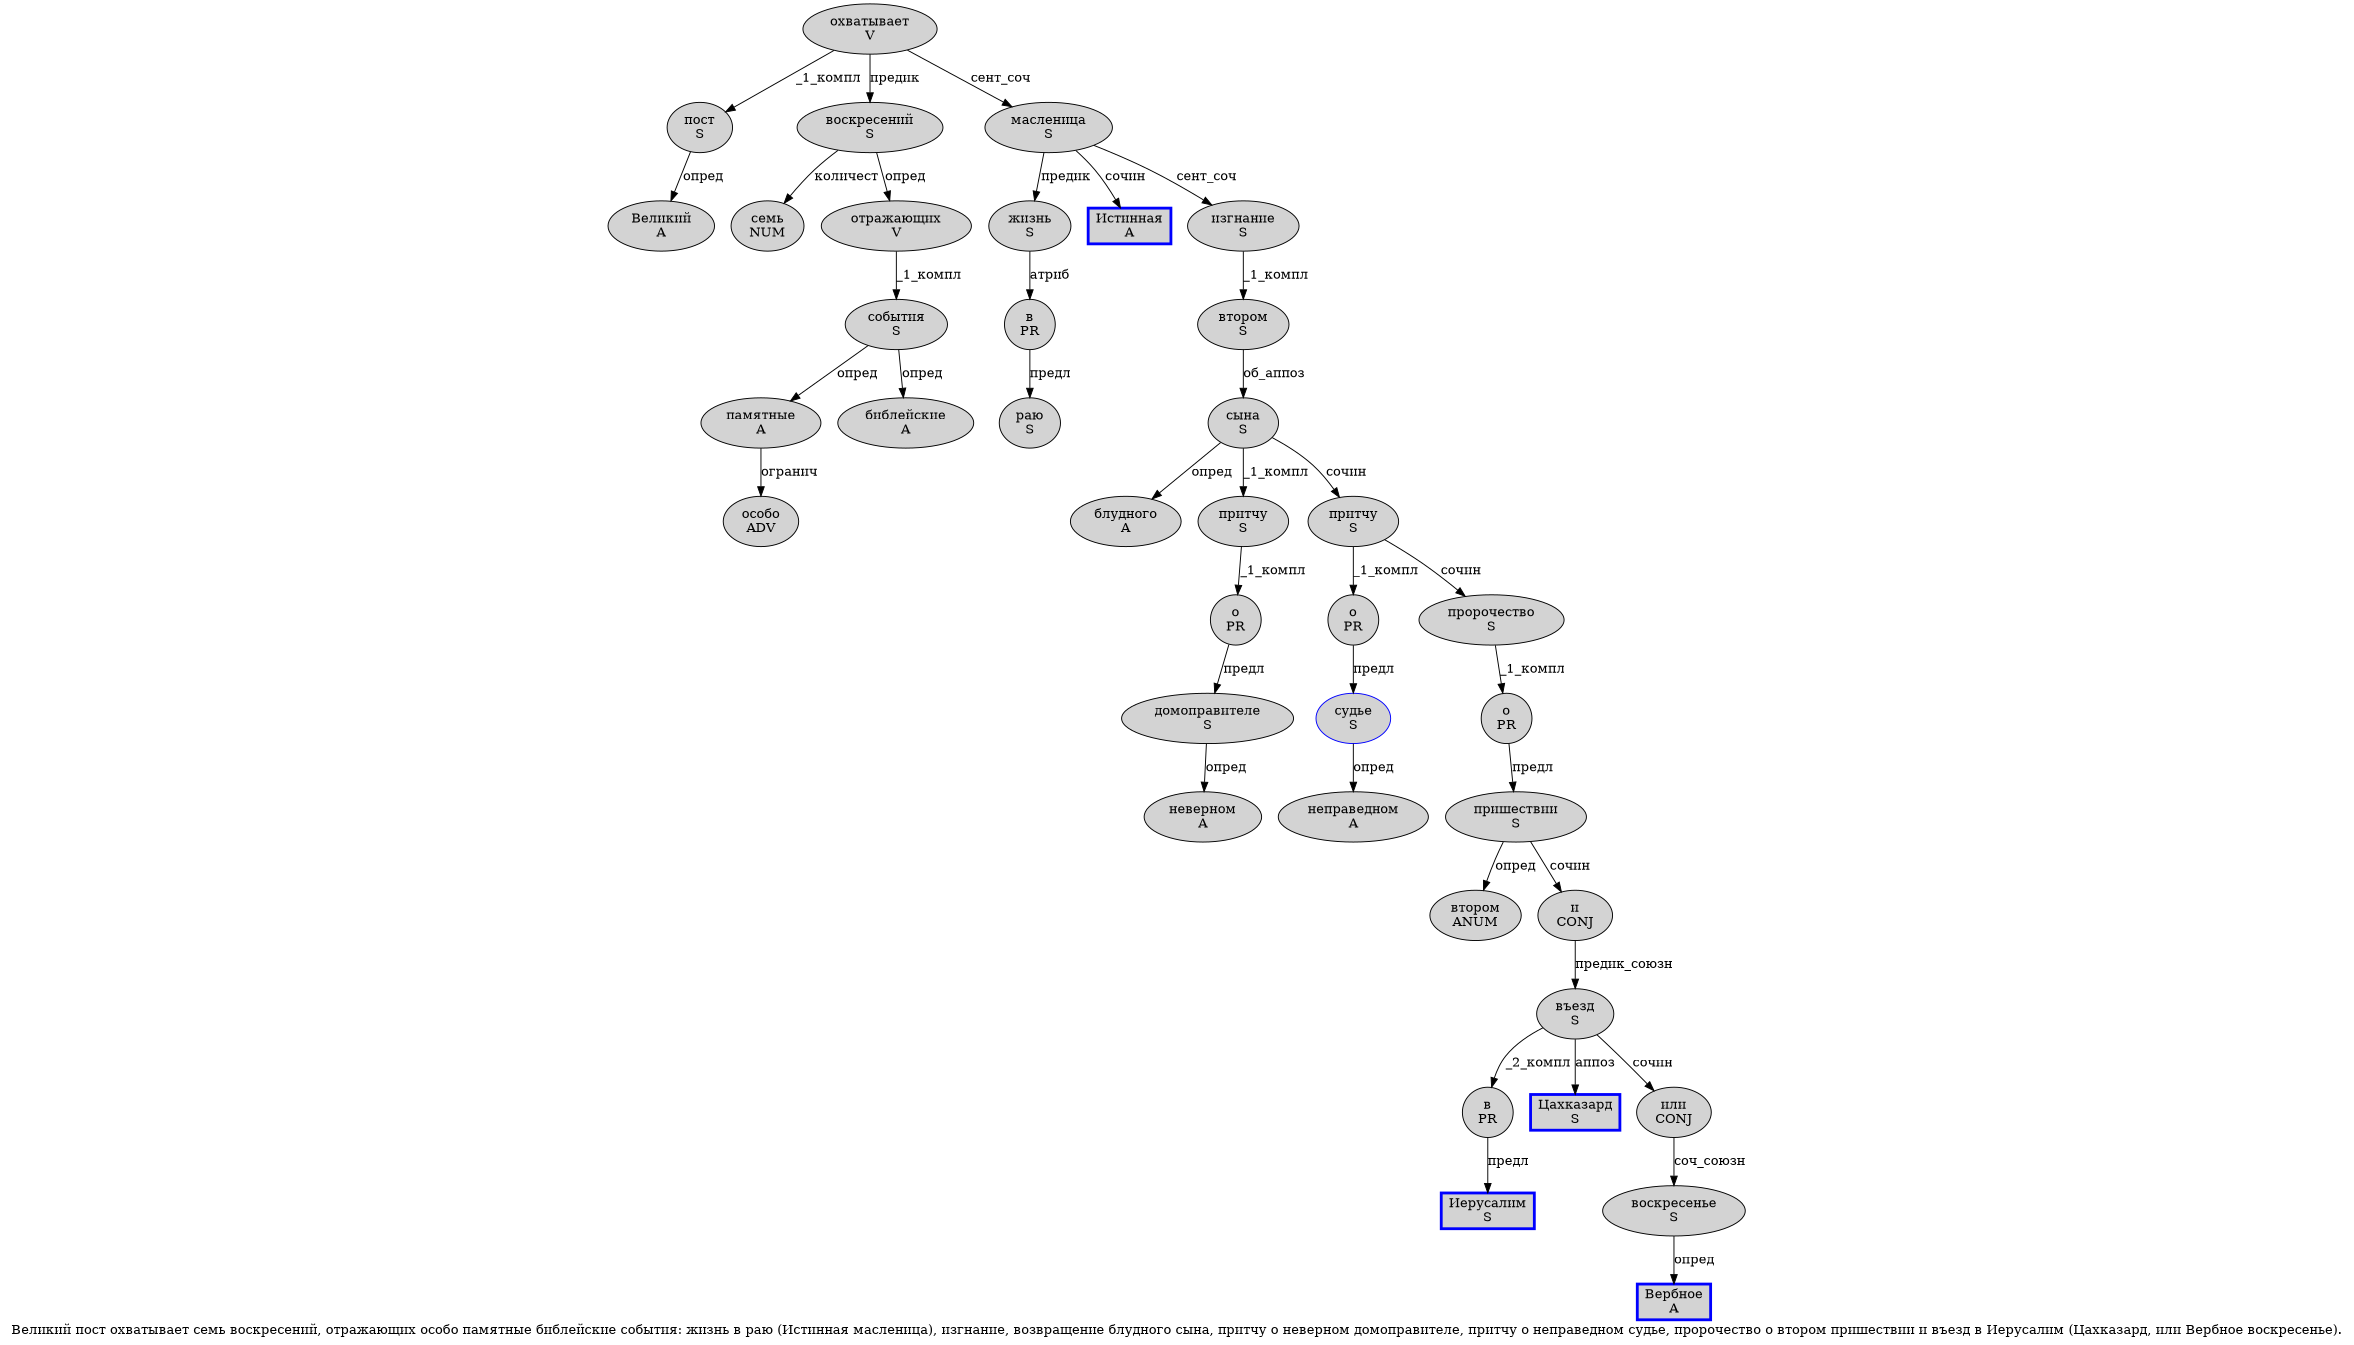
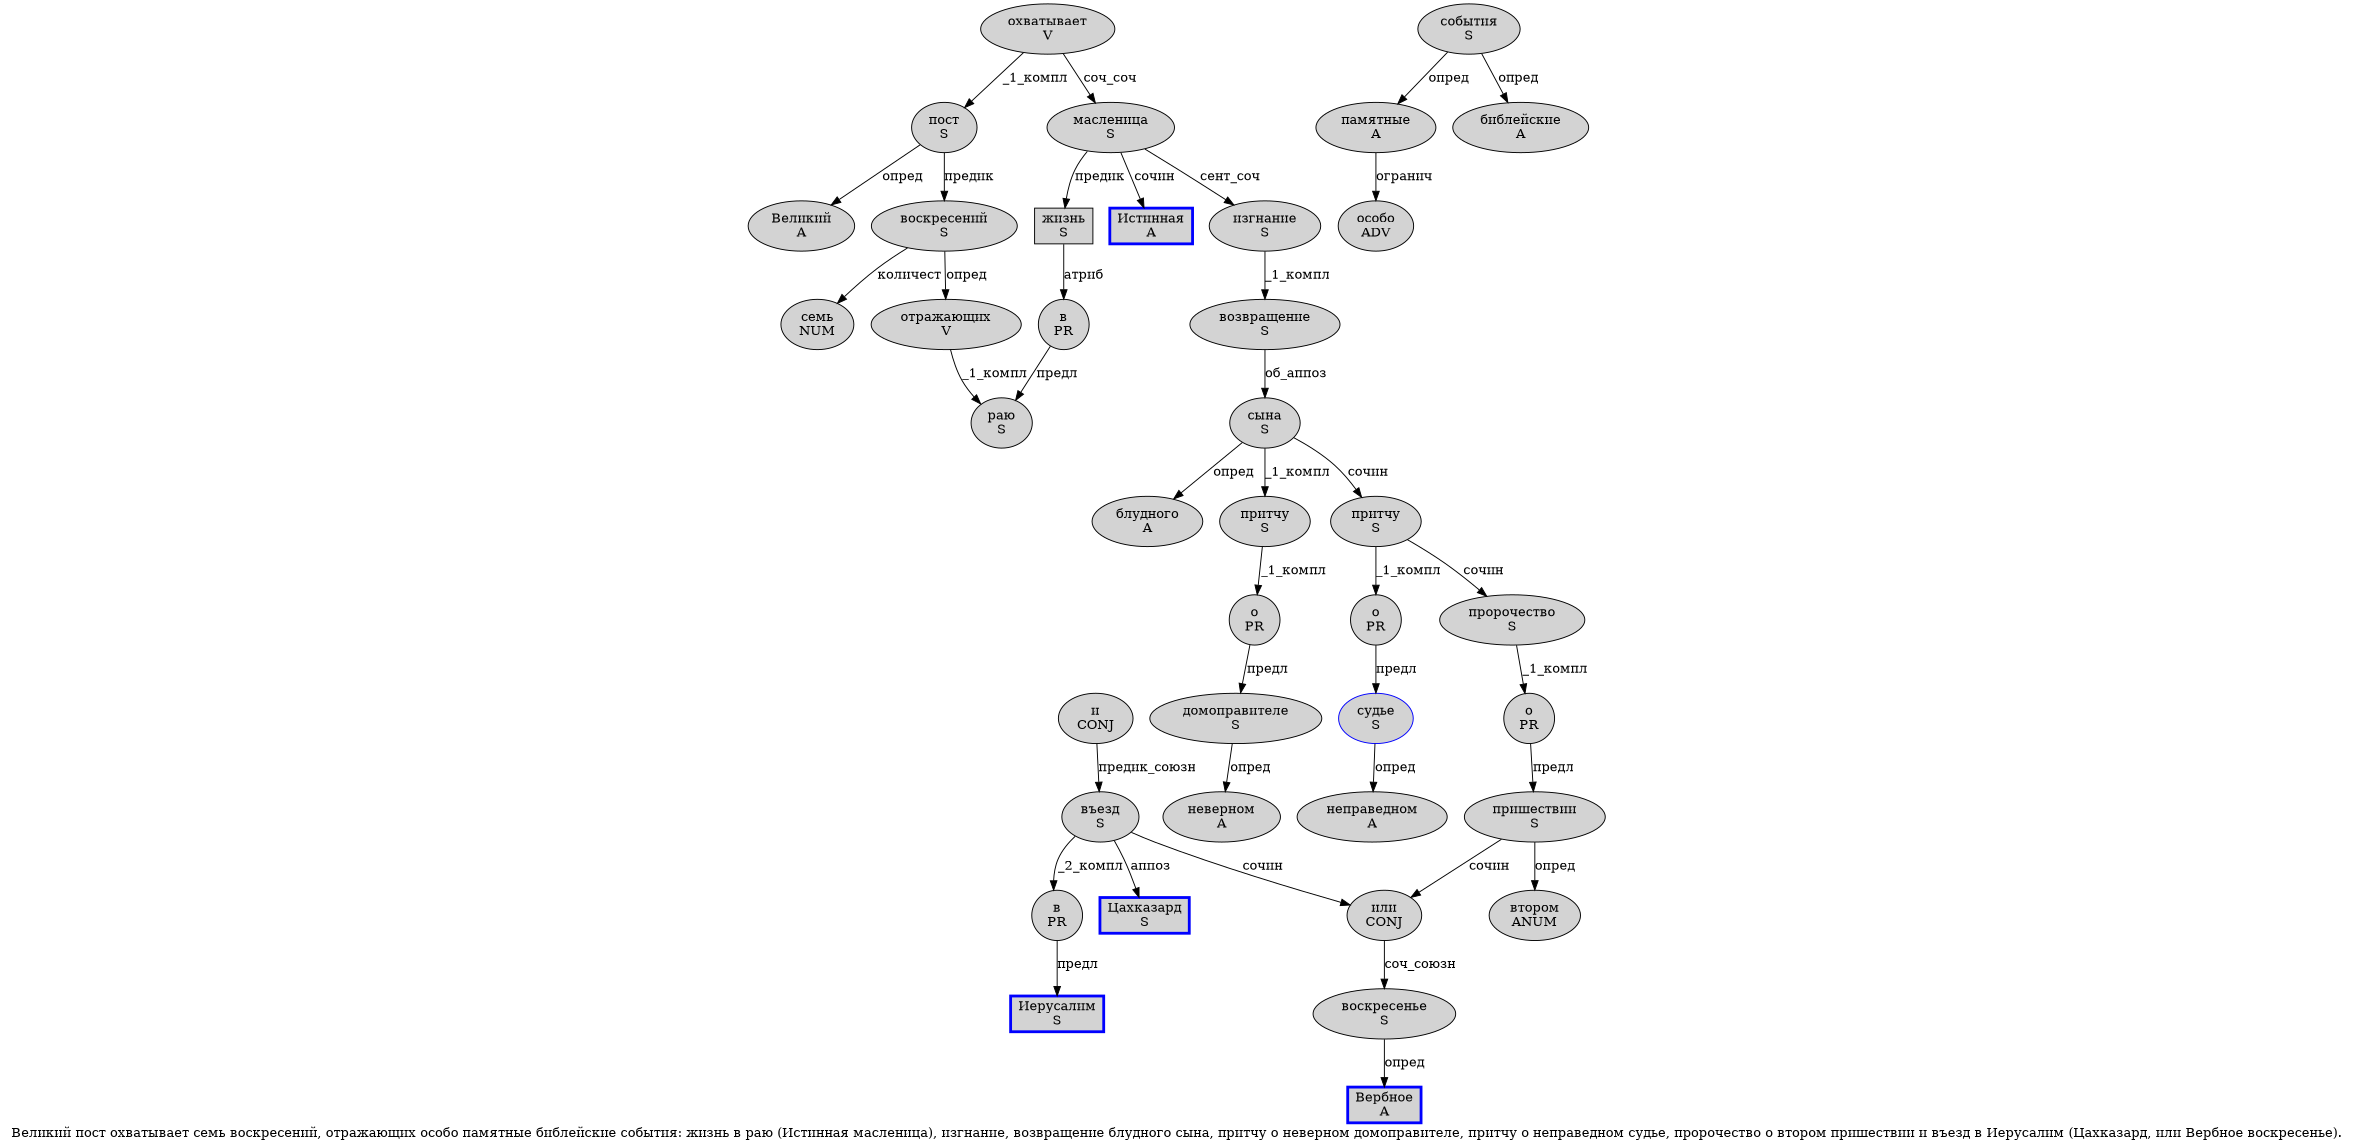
(870, 73) -> (944, 172)
(1001, 78) -> (1110, 78)
(1030, 226) -> (1064, 226)
(896, 270) -> (959, 375)
(1243, 324) -> (1265, 324)
(1544, 863) -> (1460, 866)
